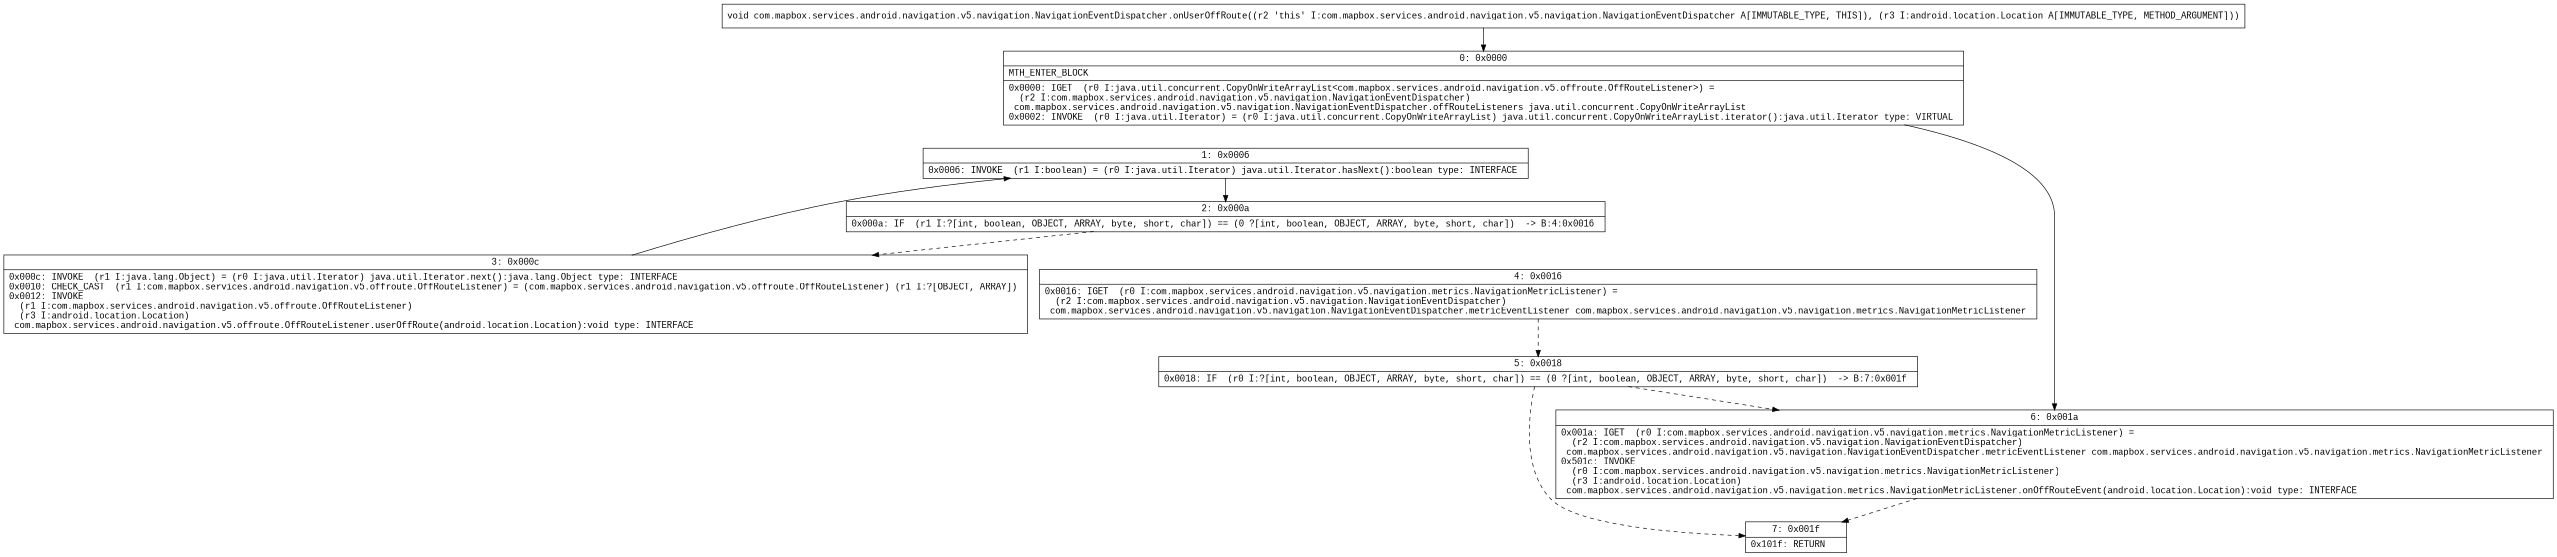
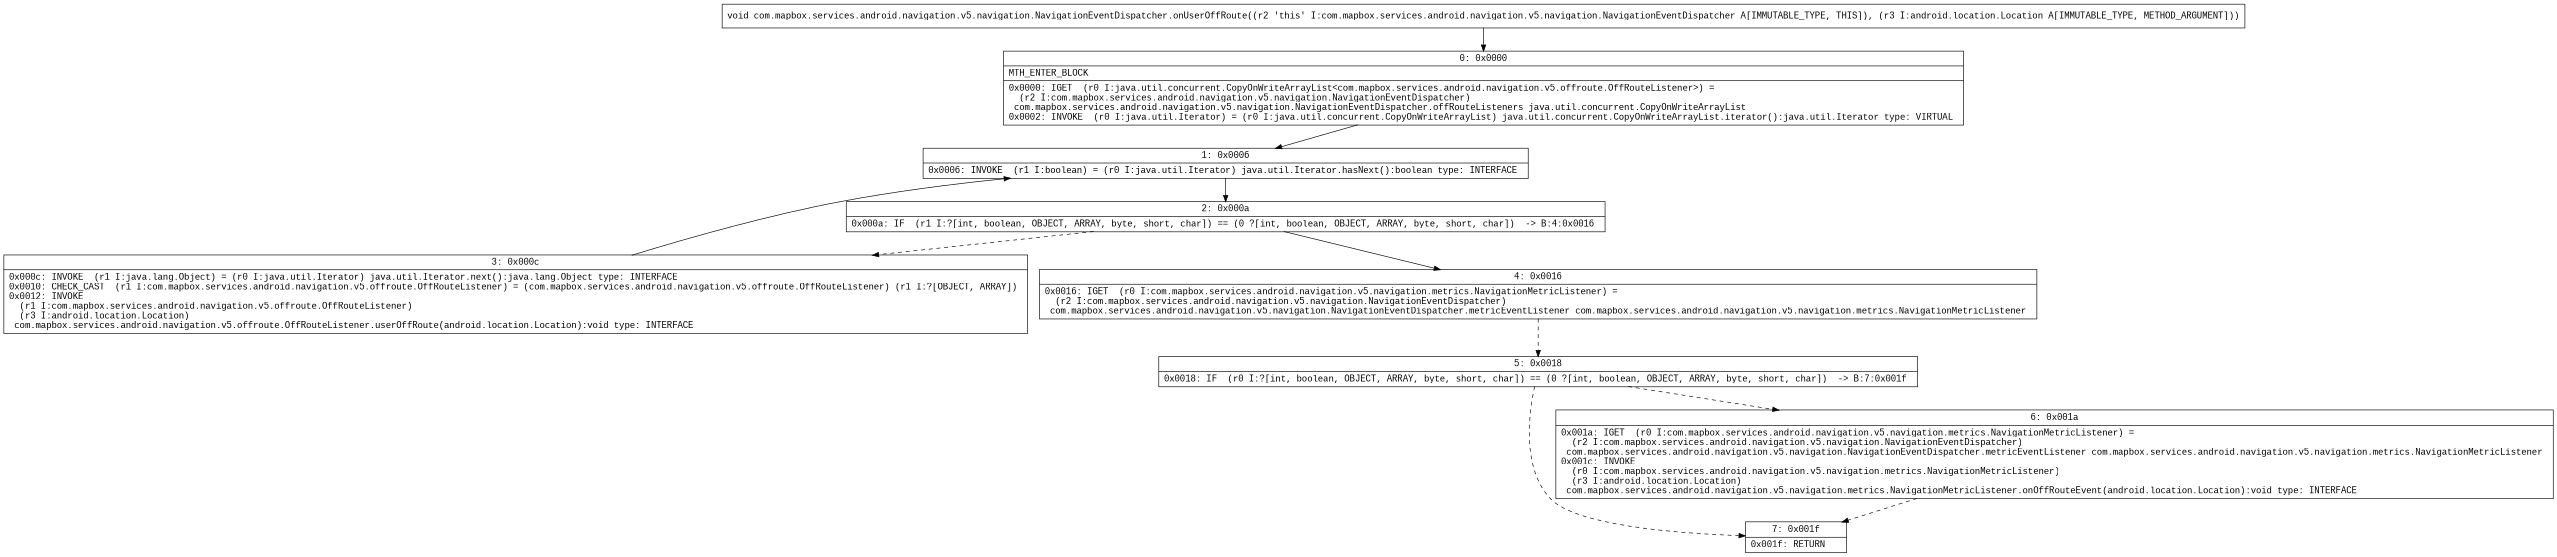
(2055, 217) -> (1320, 136)
none -> (1359, 250)
(1604, 462) -> (1604, 462)
(1796, 545) -> (1796, 545)
